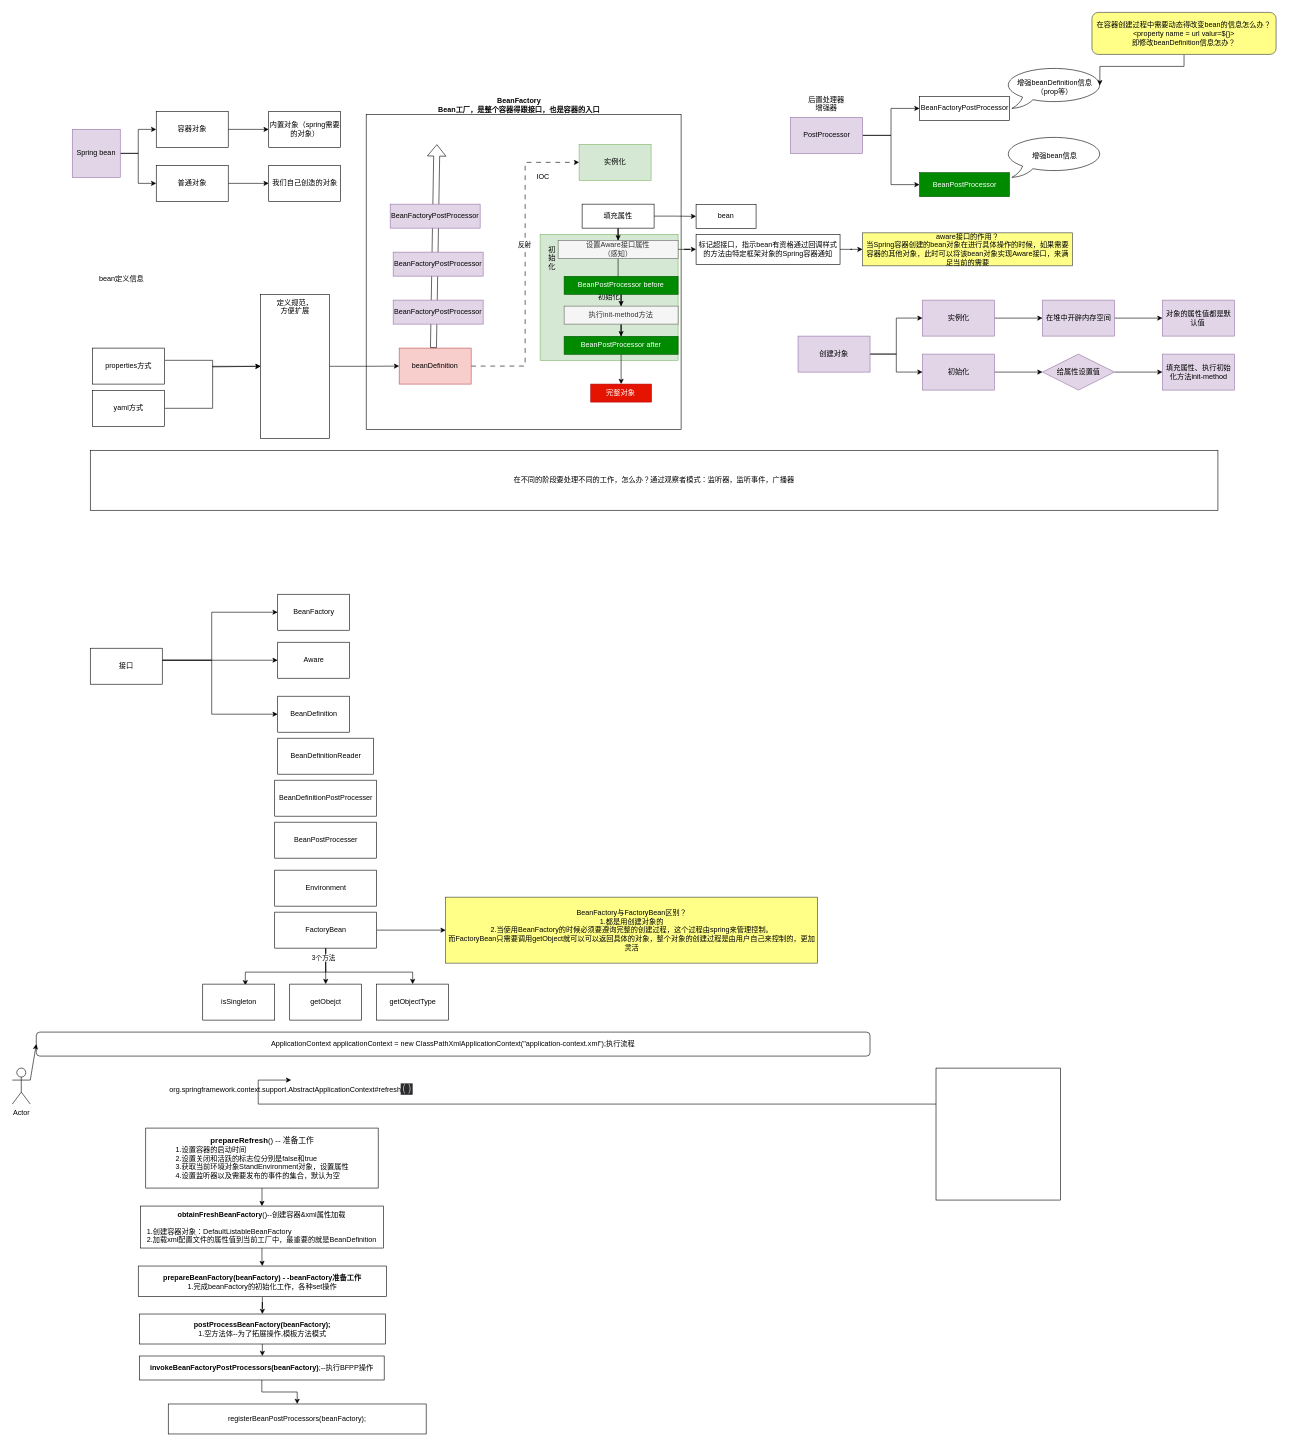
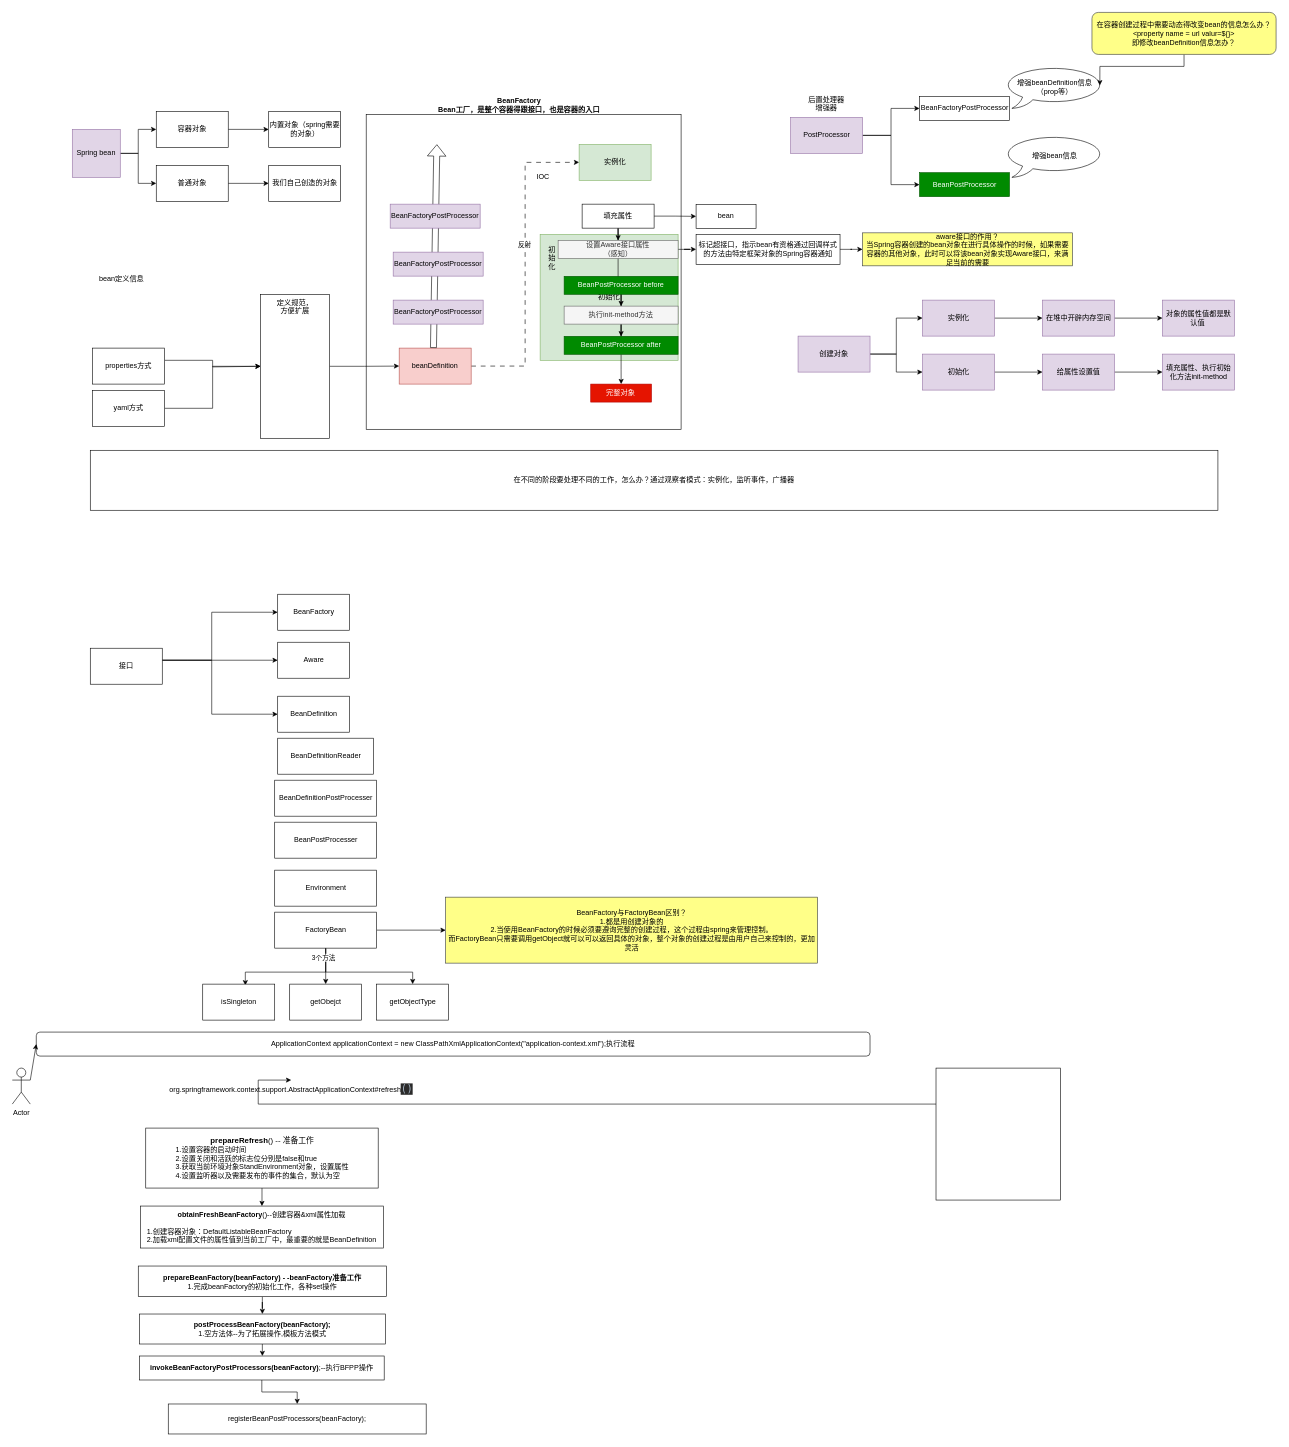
(1079, 372) -> (1079, 372)
(654, 480) -> (654, 480)
(262, 1260) -> none
